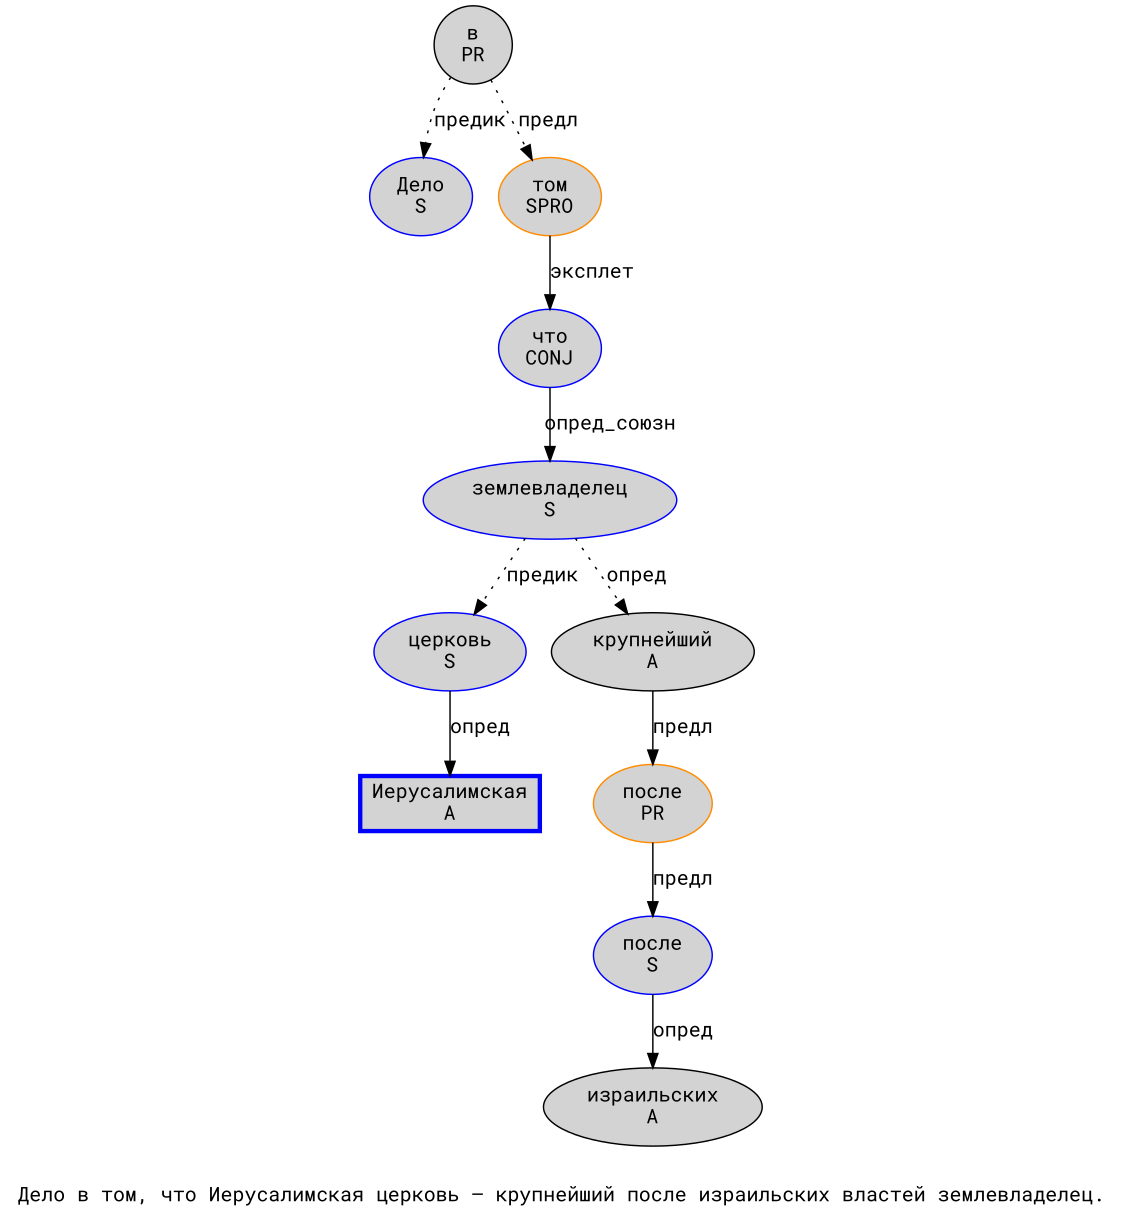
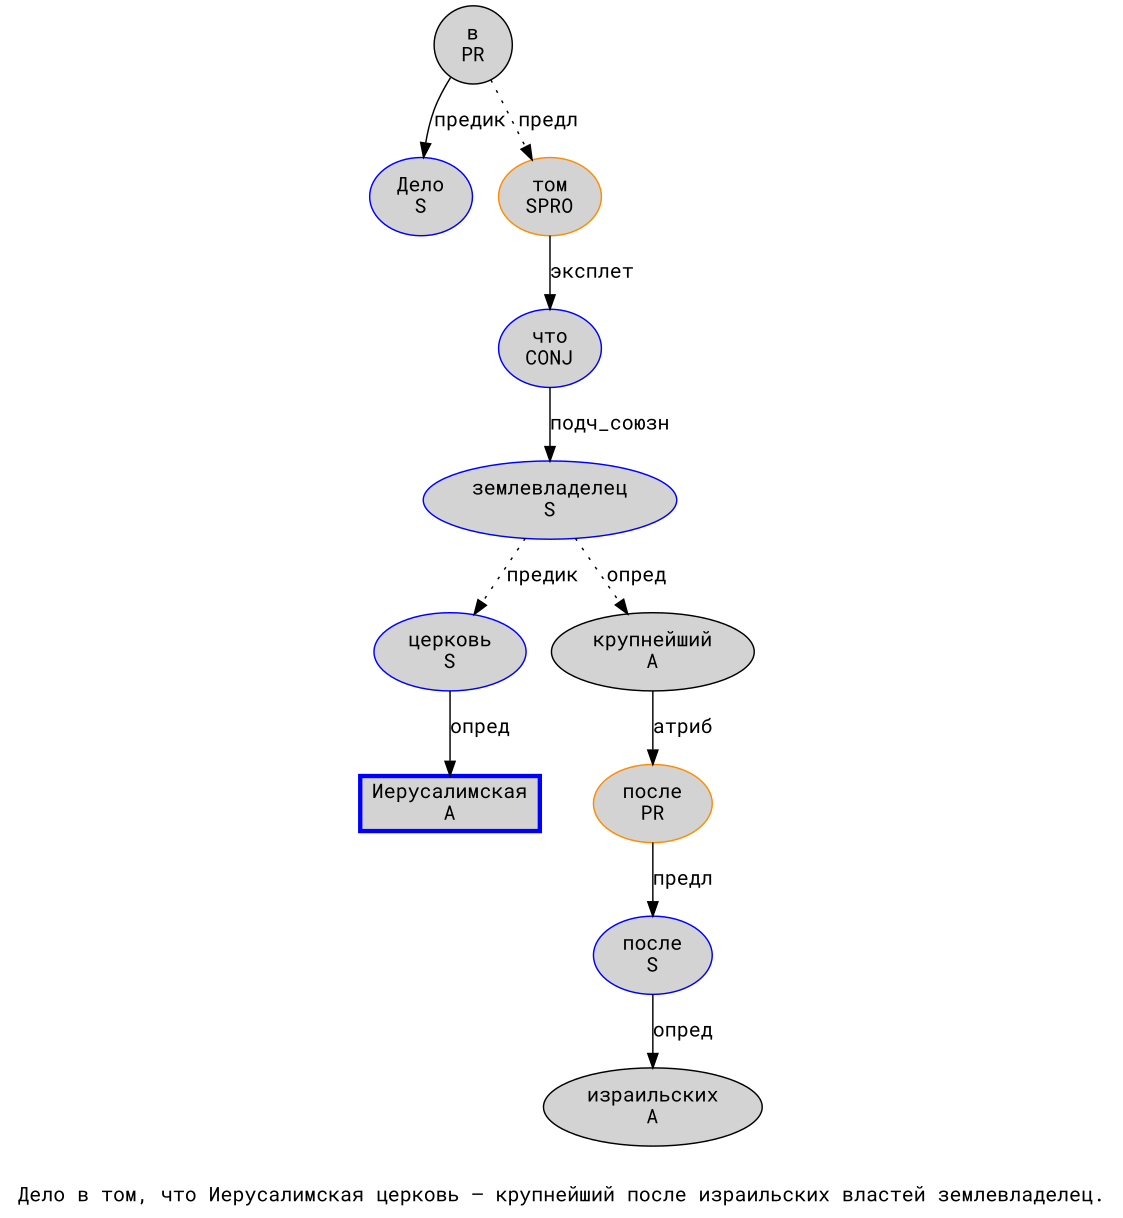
(435, 109) -> (435, 109)
(610, 424) -> (610, 424)
(683, 728) -> (683, 728)
